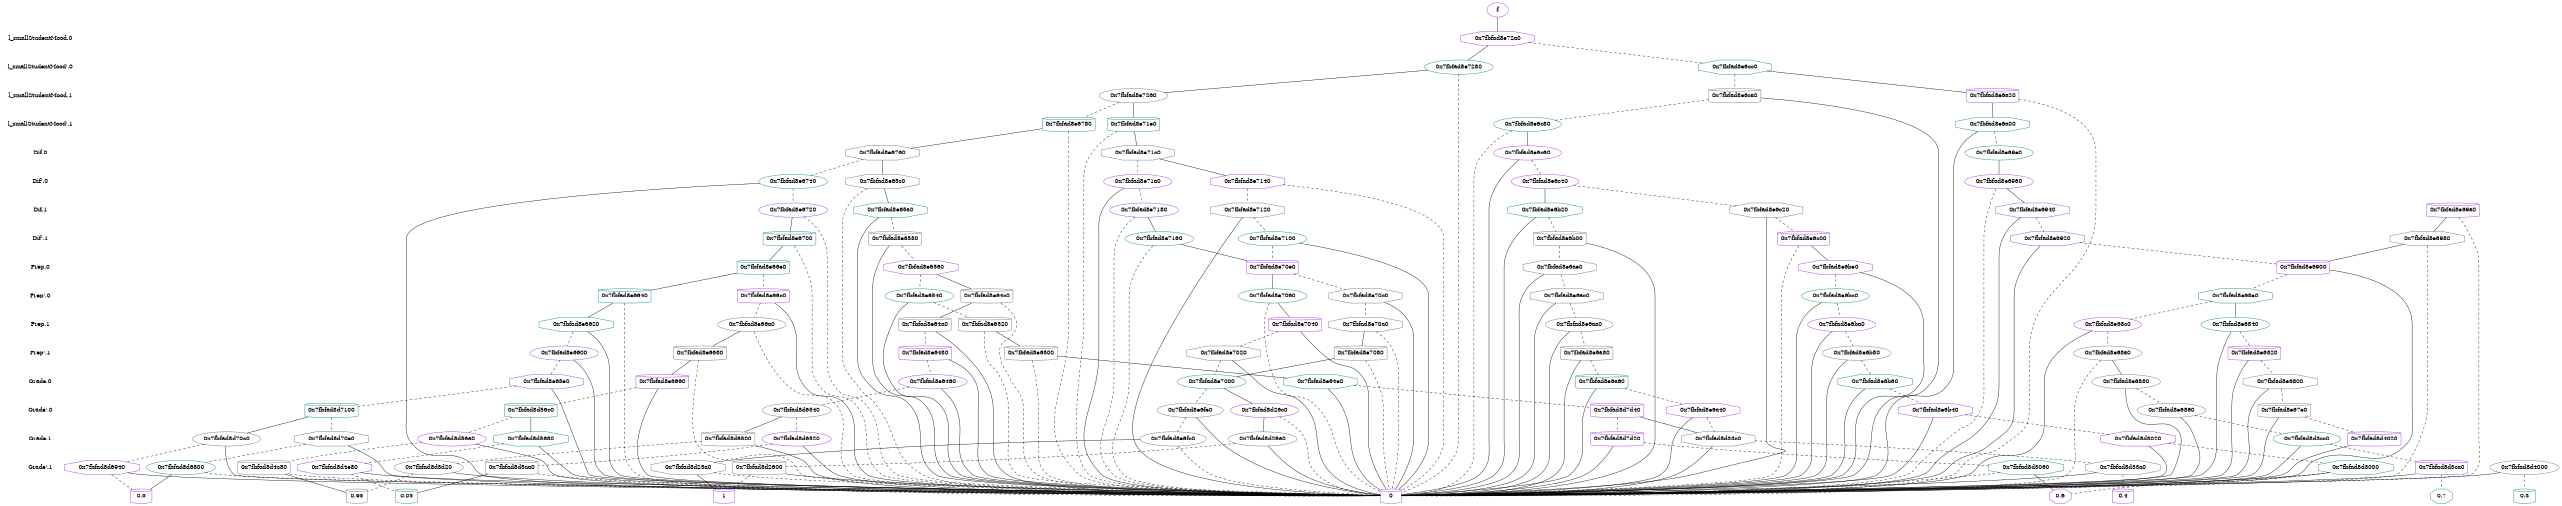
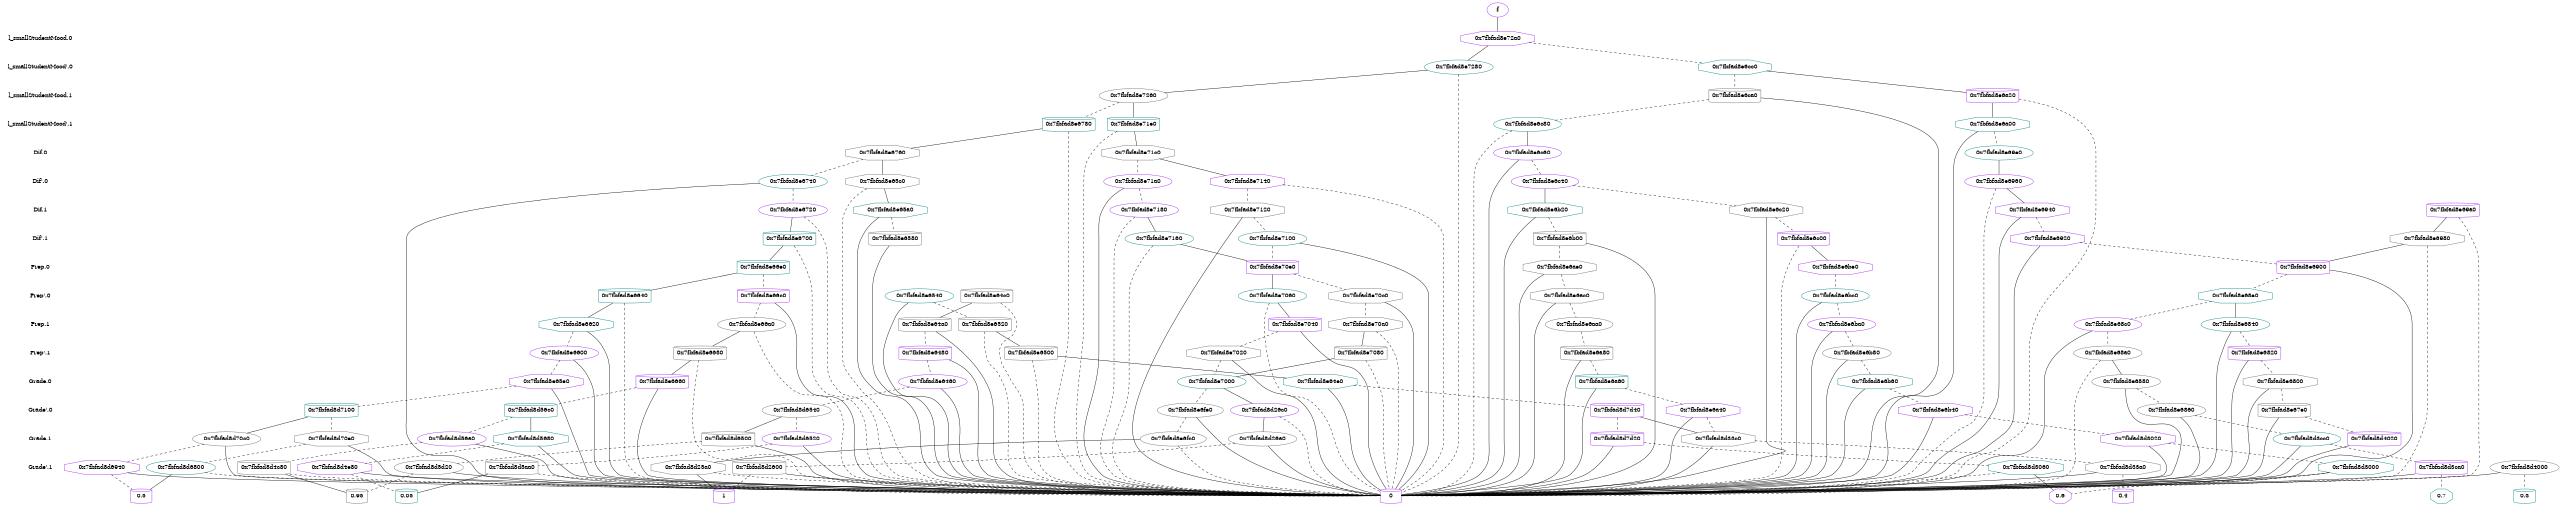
(921, 267) -> none
(1852, 465) -> none
(1544, 471) -> none
